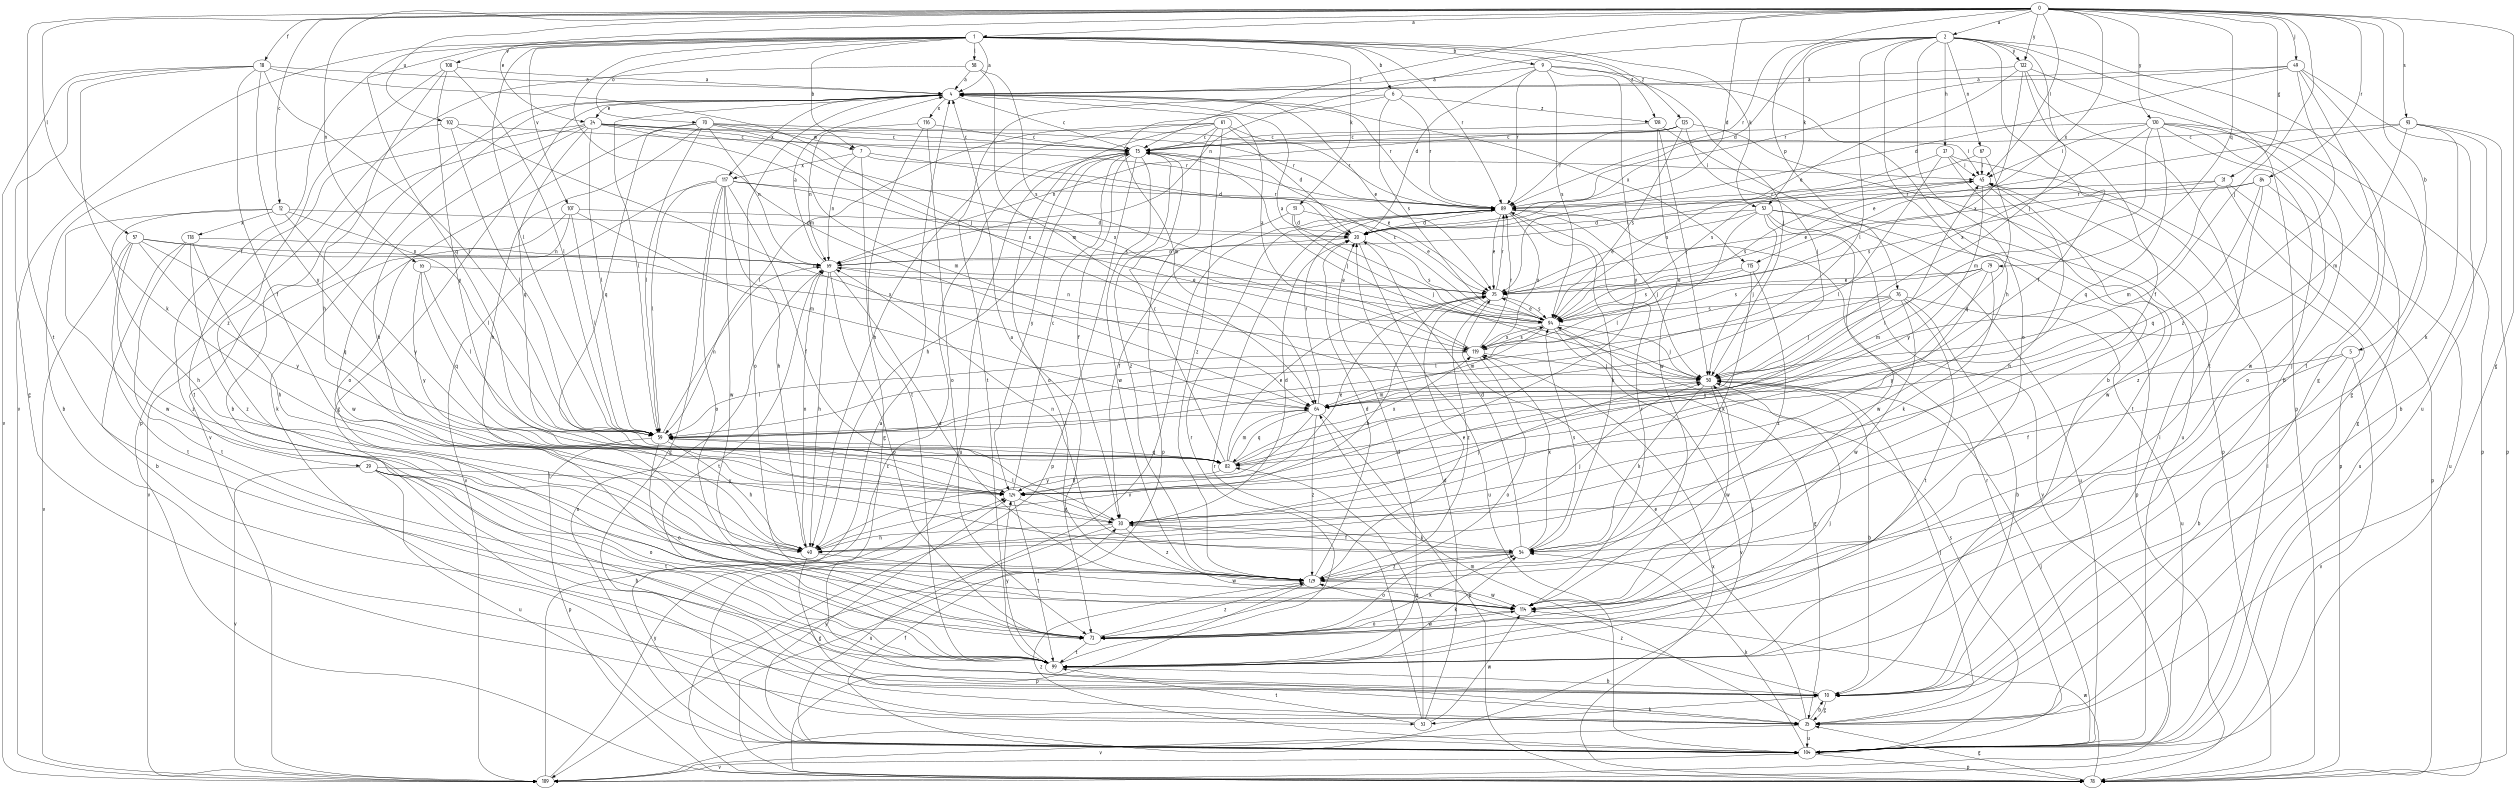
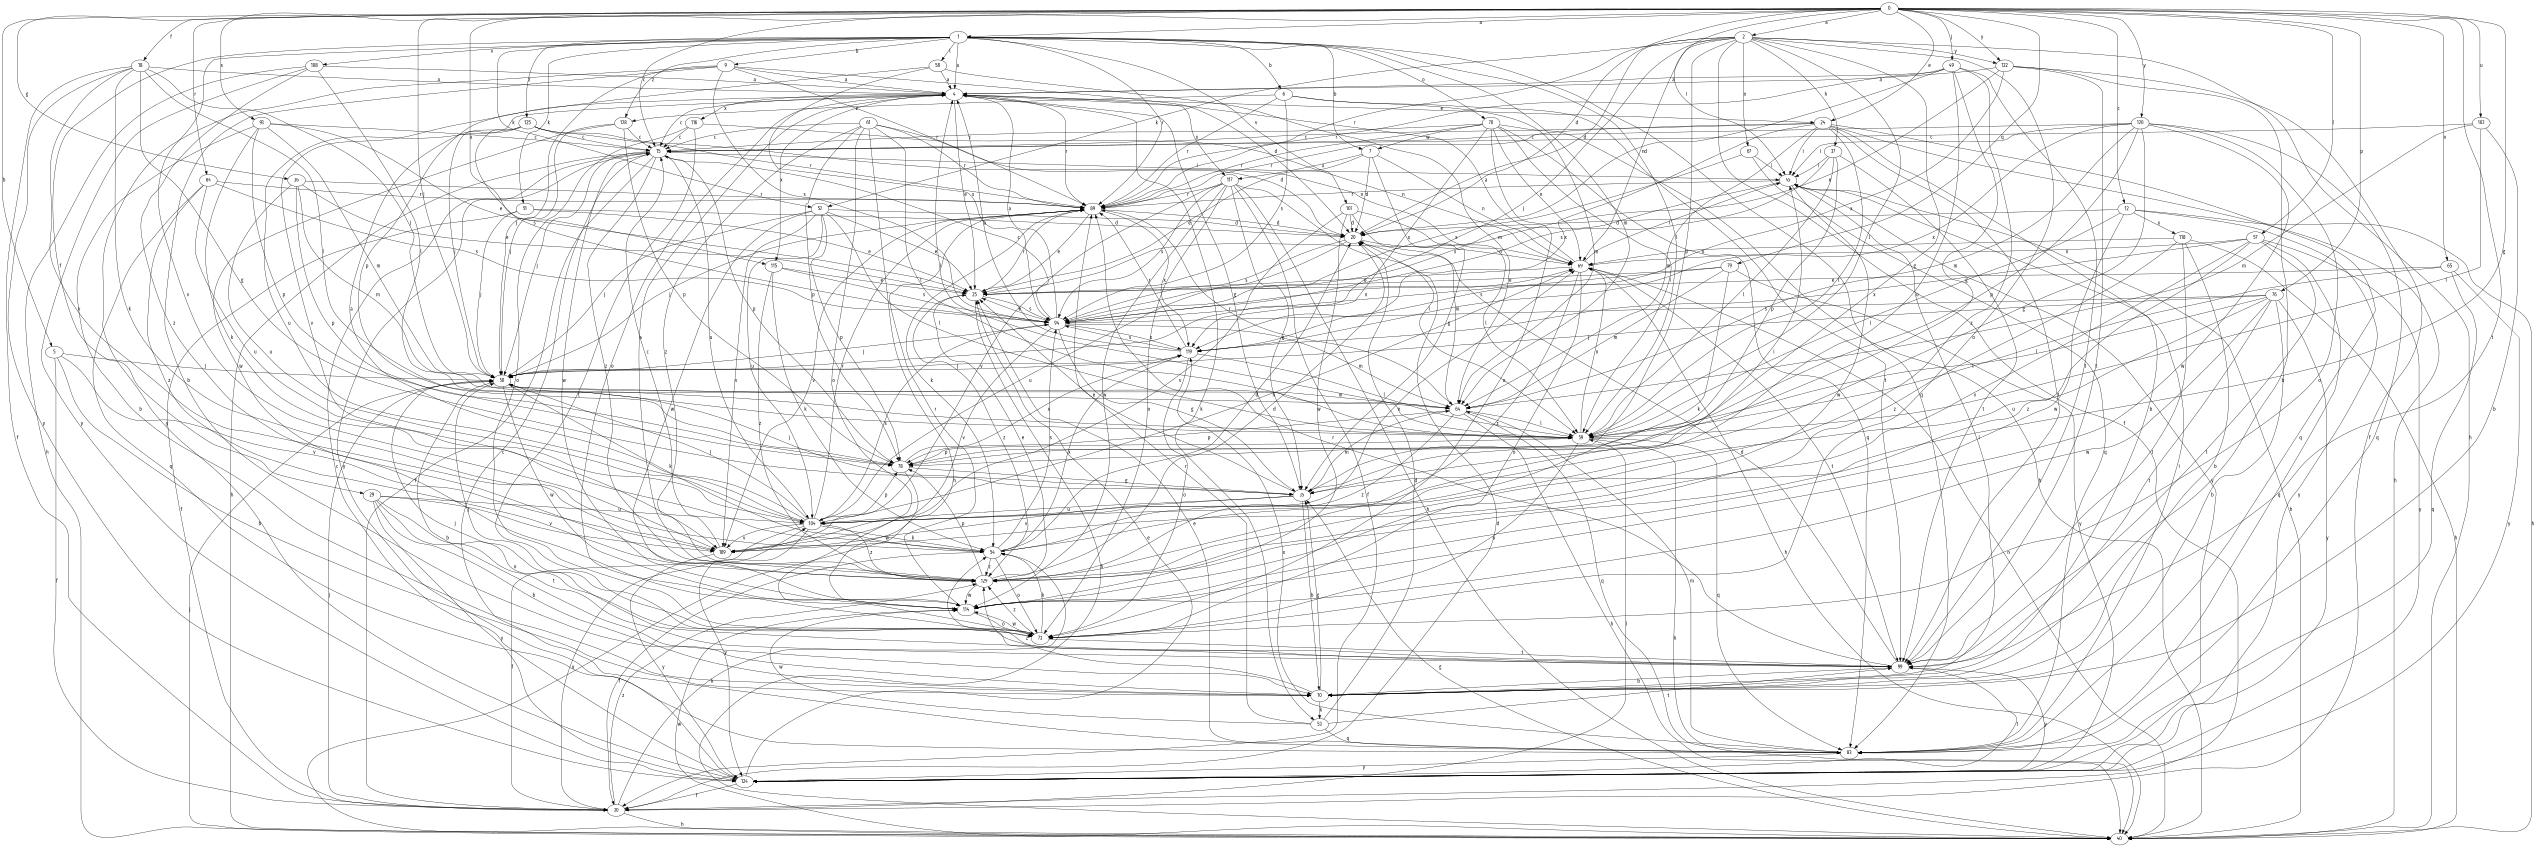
(623, 120) -> (1184, 363)
(2224, 180) -> (297, 180)
(1066, 510) -> (697, 796)
